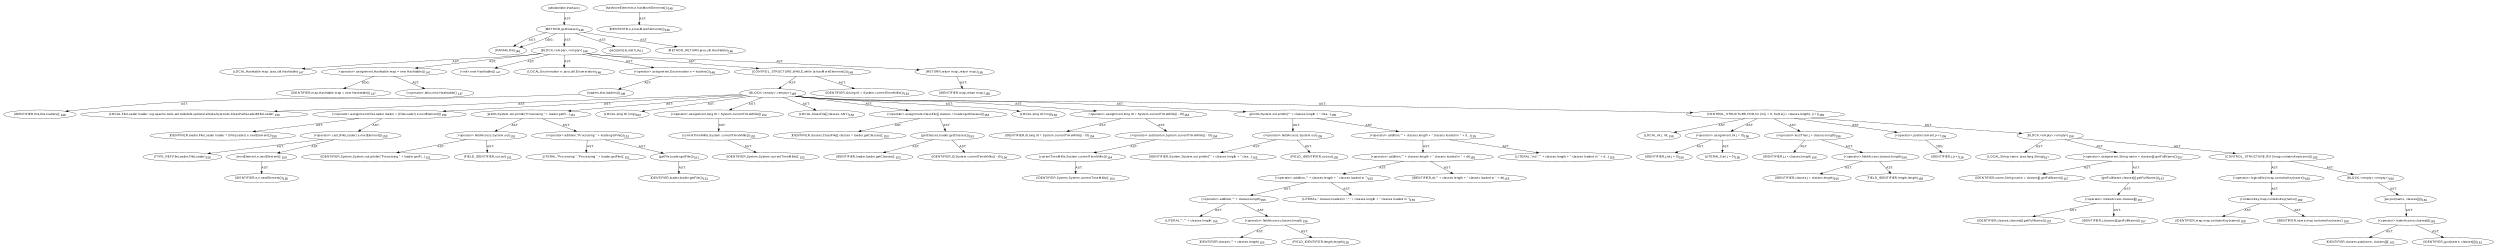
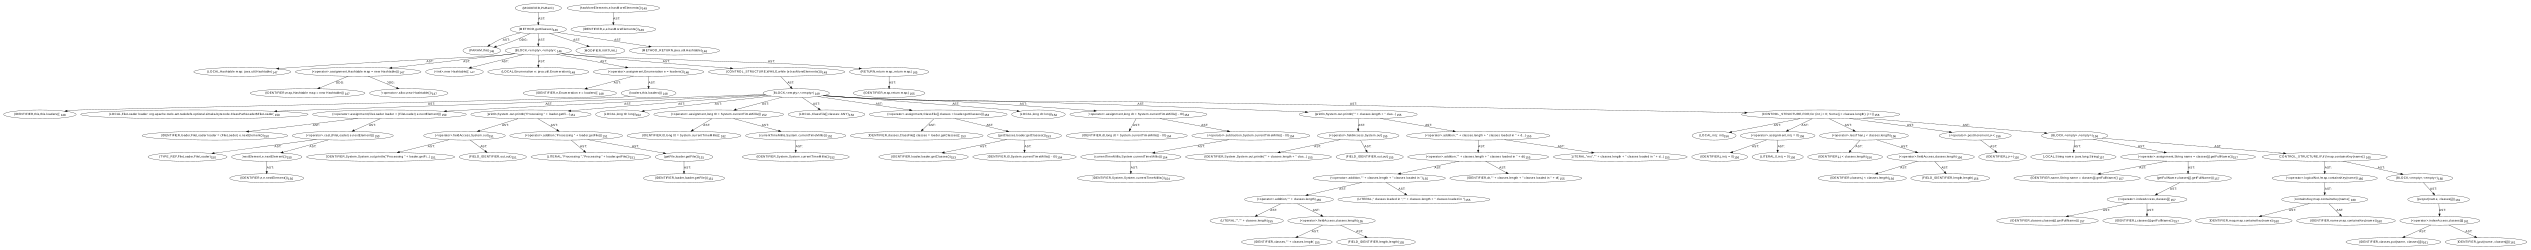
(416, 82) -> (391, 82)
(834, 82) -> (702, 124)
none -> (570, 93)
(1940, 146) -> (1994, 146)
